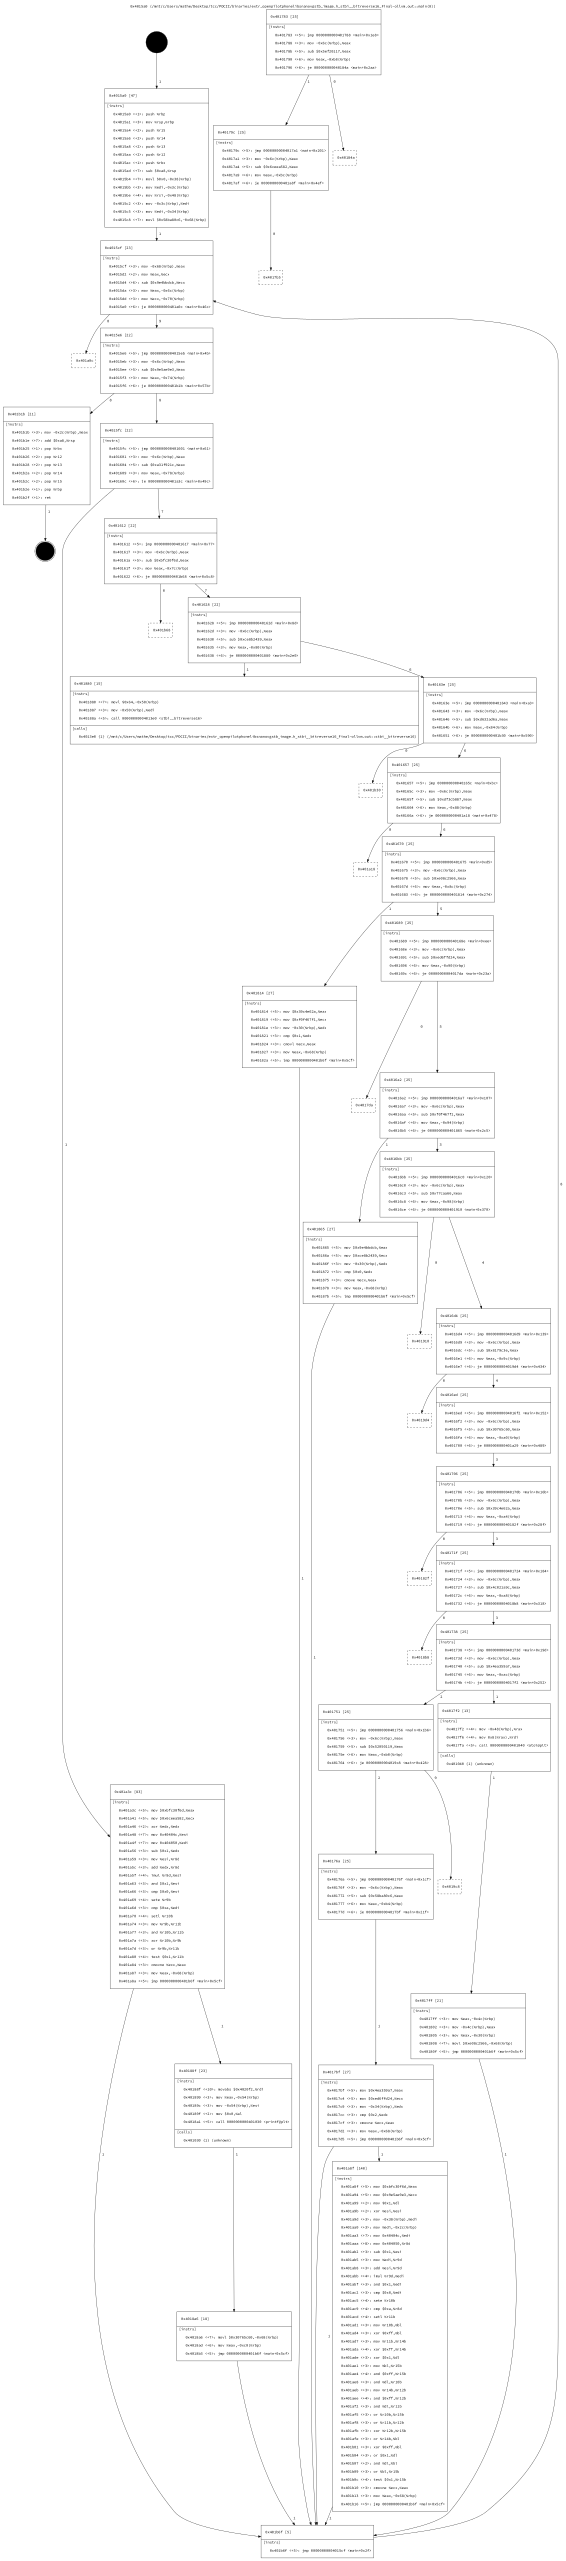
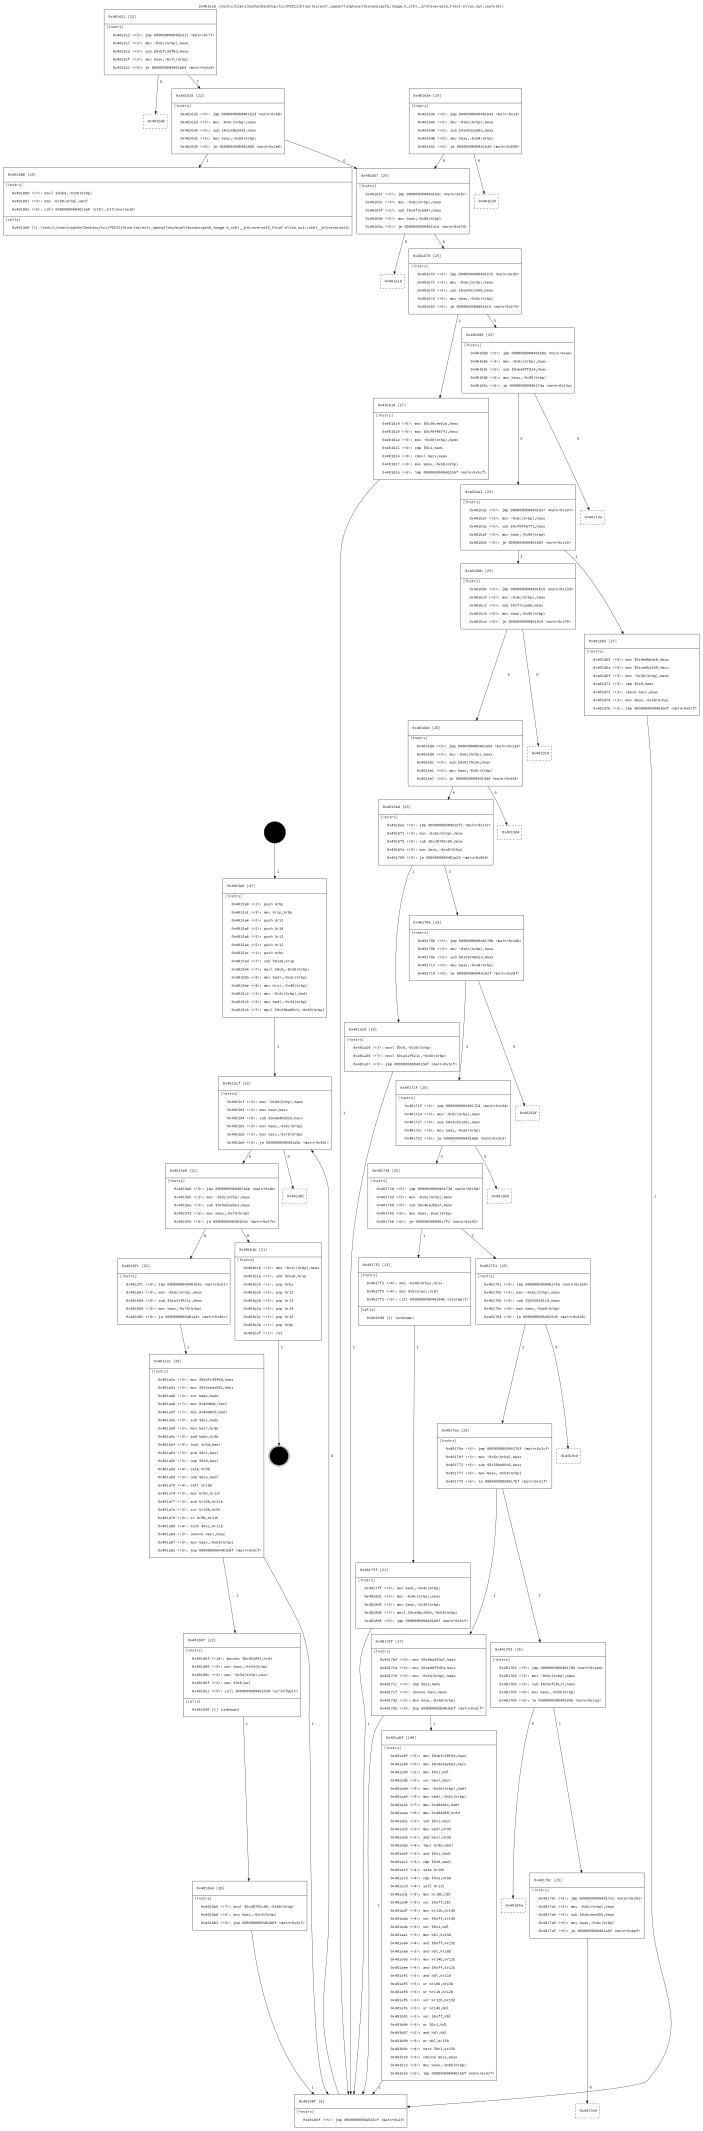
(159, 502) -> none
(362, 656) -> (320, 153)
none -> (402, 1047)
none -> (521, 1564)
